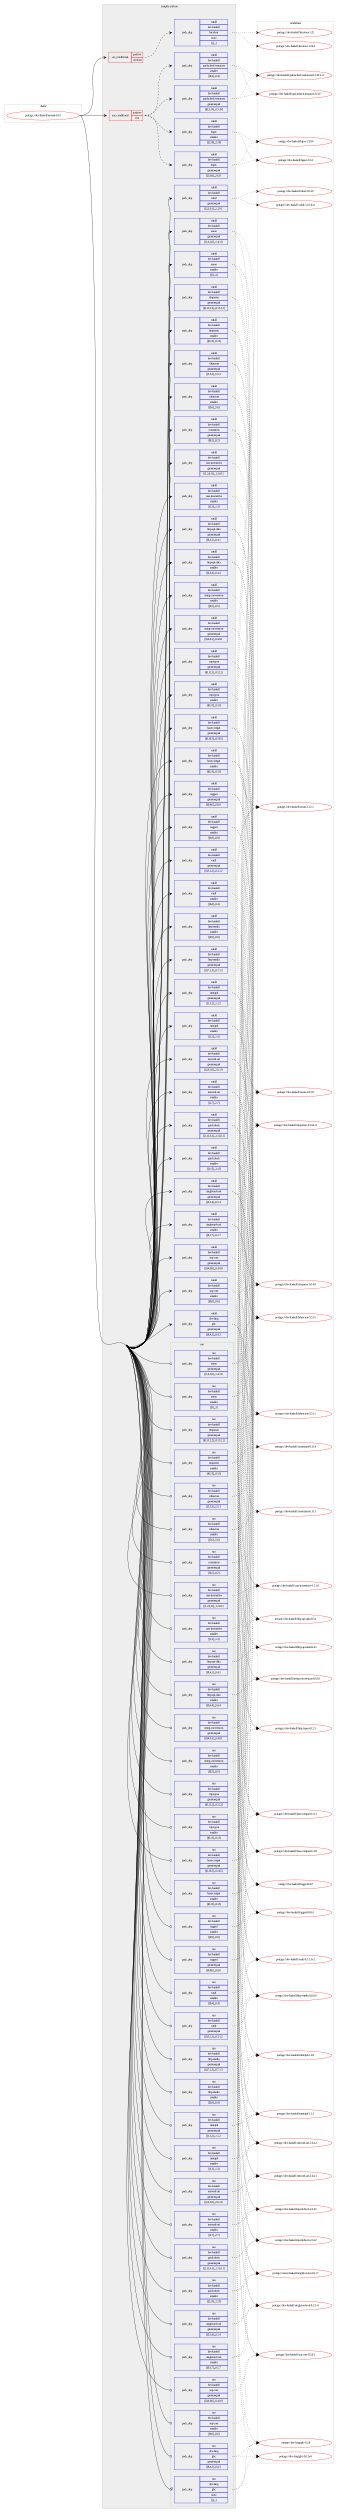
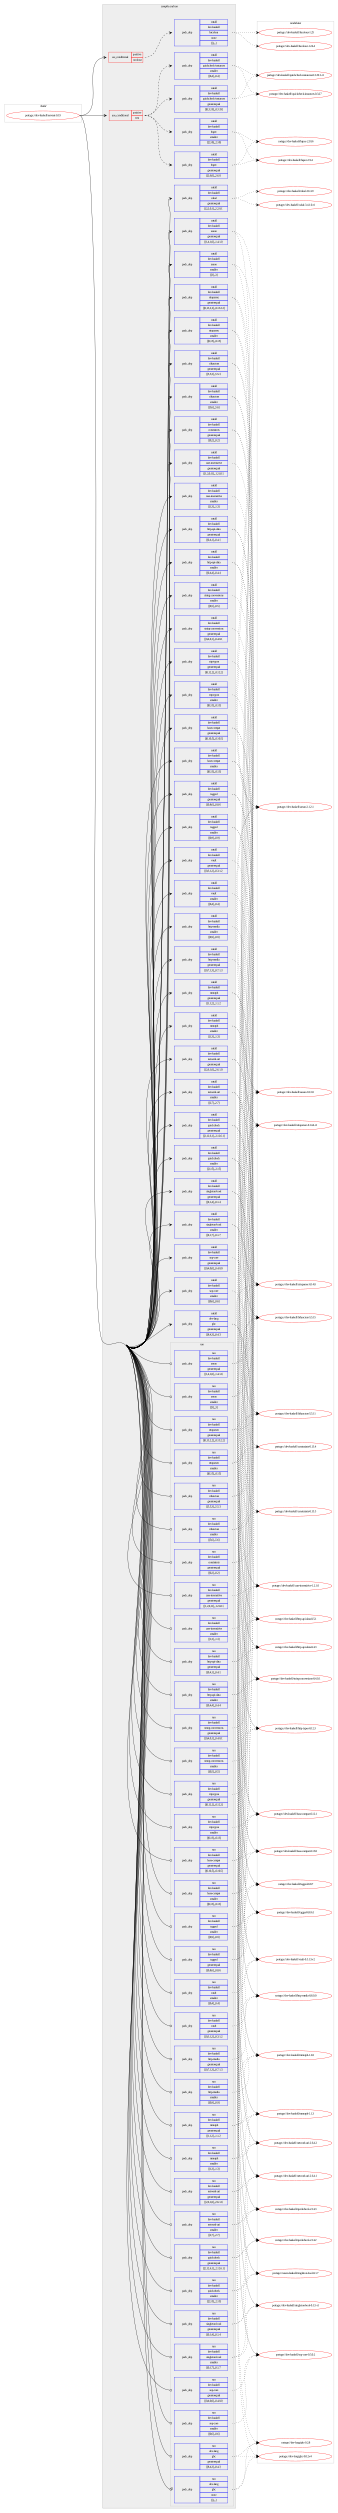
(295, 1619) -> (295, 1619)
